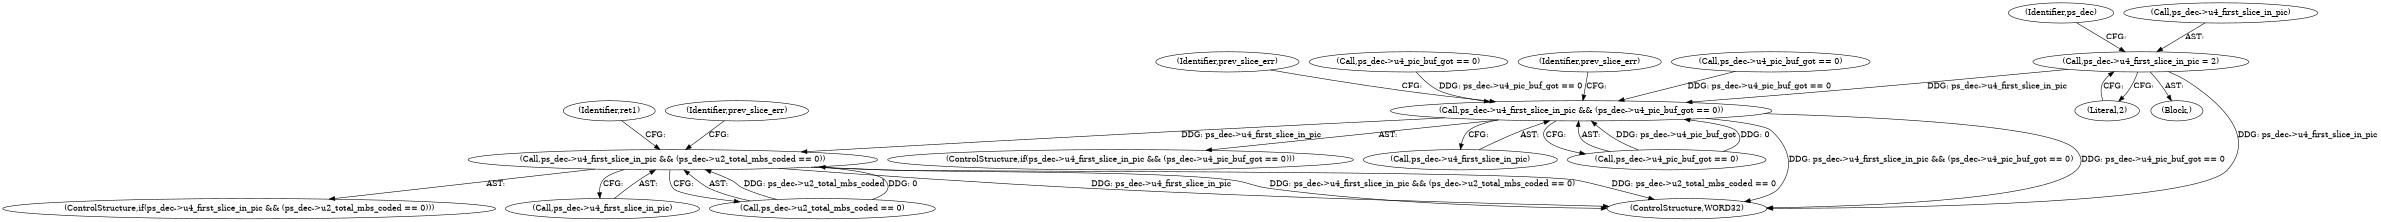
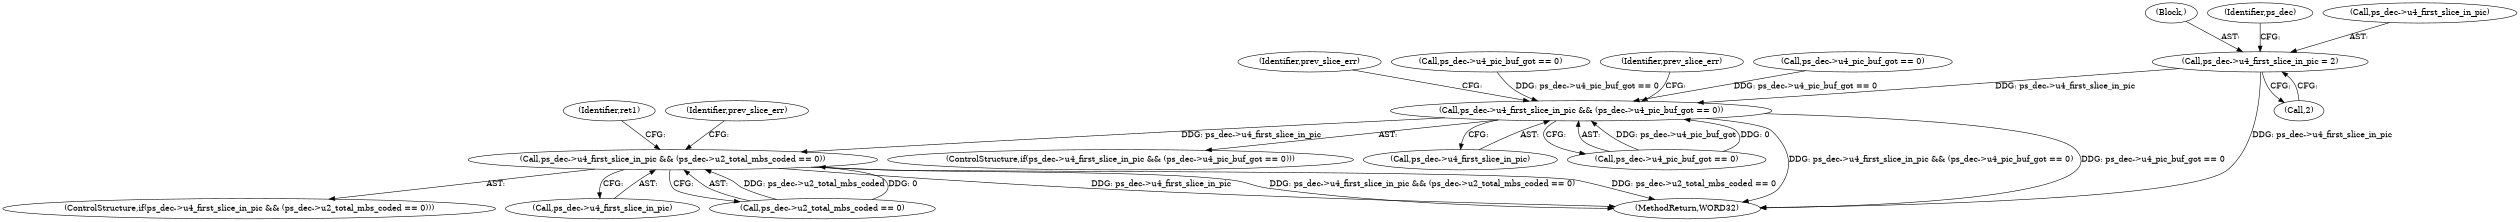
(2160, 83) -> (2212, 35)
(2107, 111) -> (2299, 111)
(1687, 209) -> (1687, 209)
